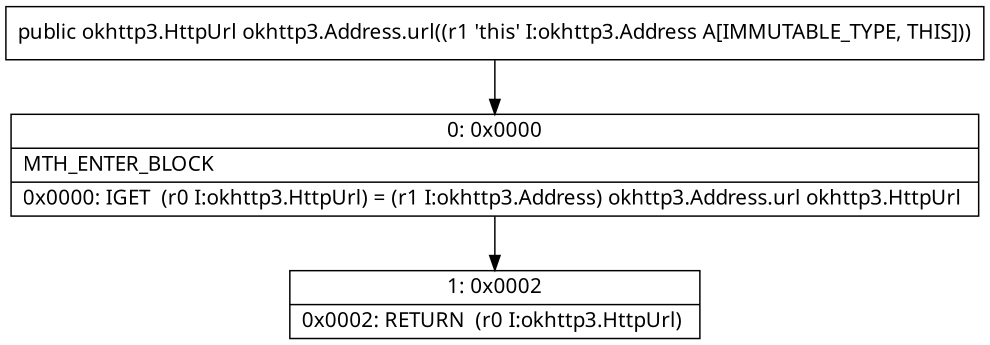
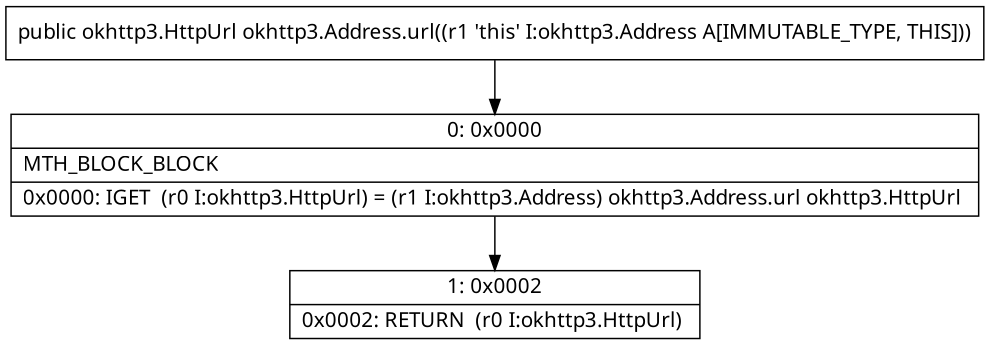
(119, 164) -> (121, 164)
